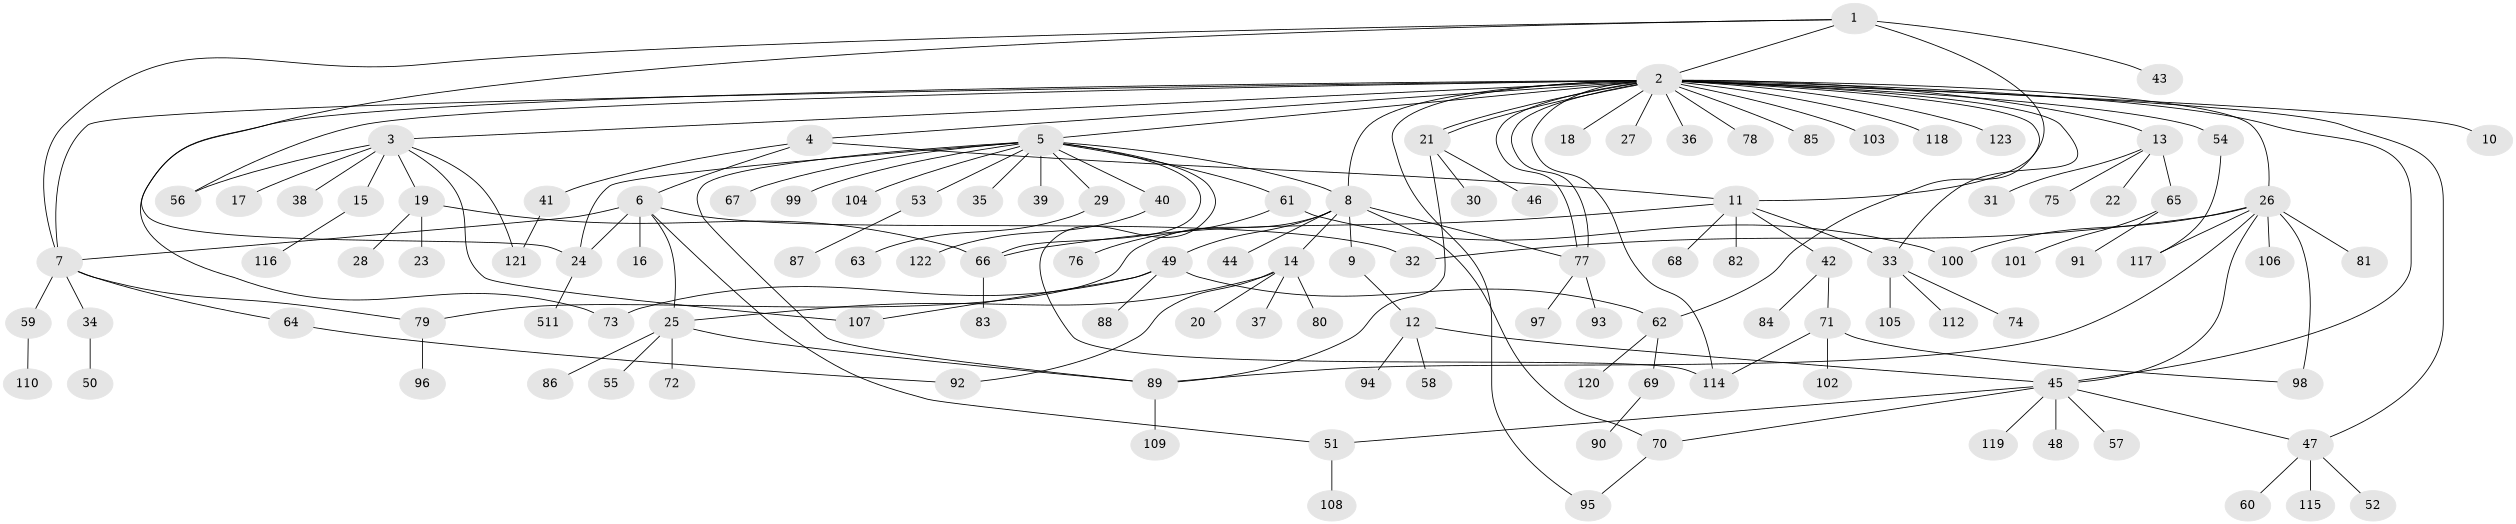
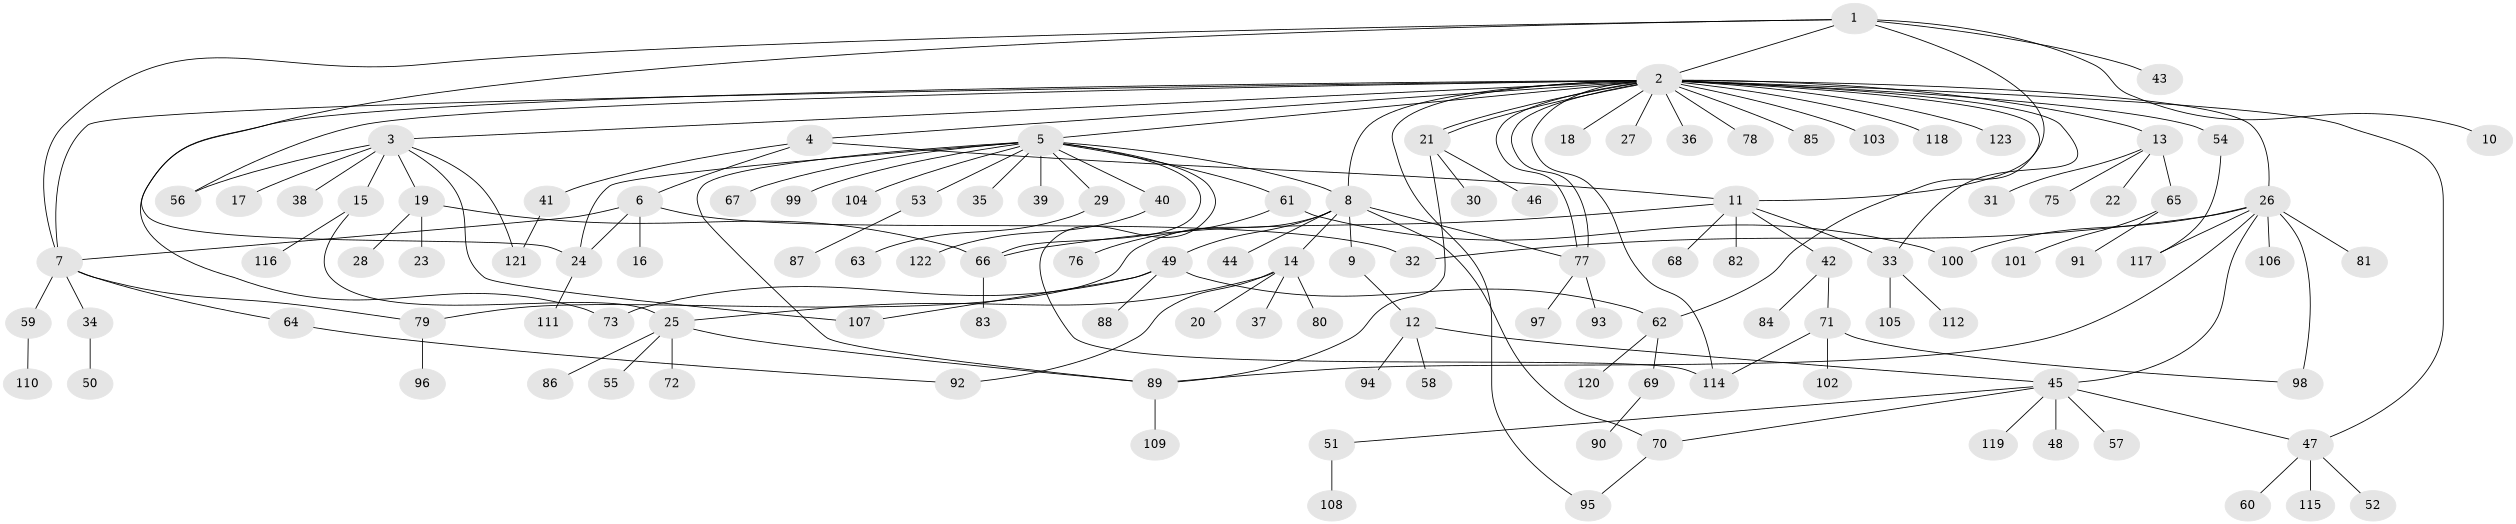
(2276, 109) -> (2181, 112)
(2277, 127) -> none
(673, 259) -> (455, 305)
(549, 323) -> (549, 323)
(2016, 323) -> none
(951, 403) -> none
